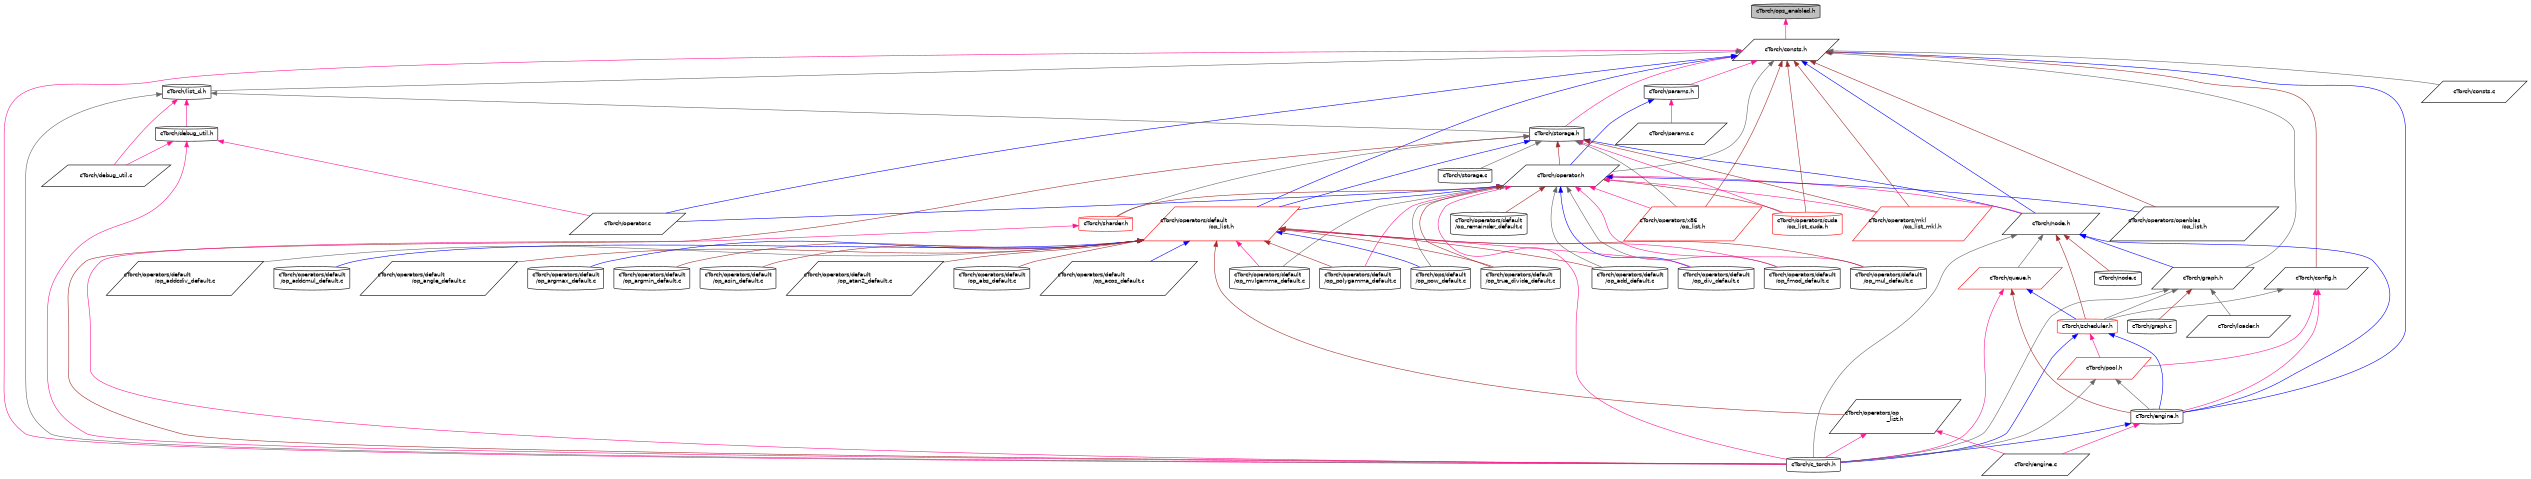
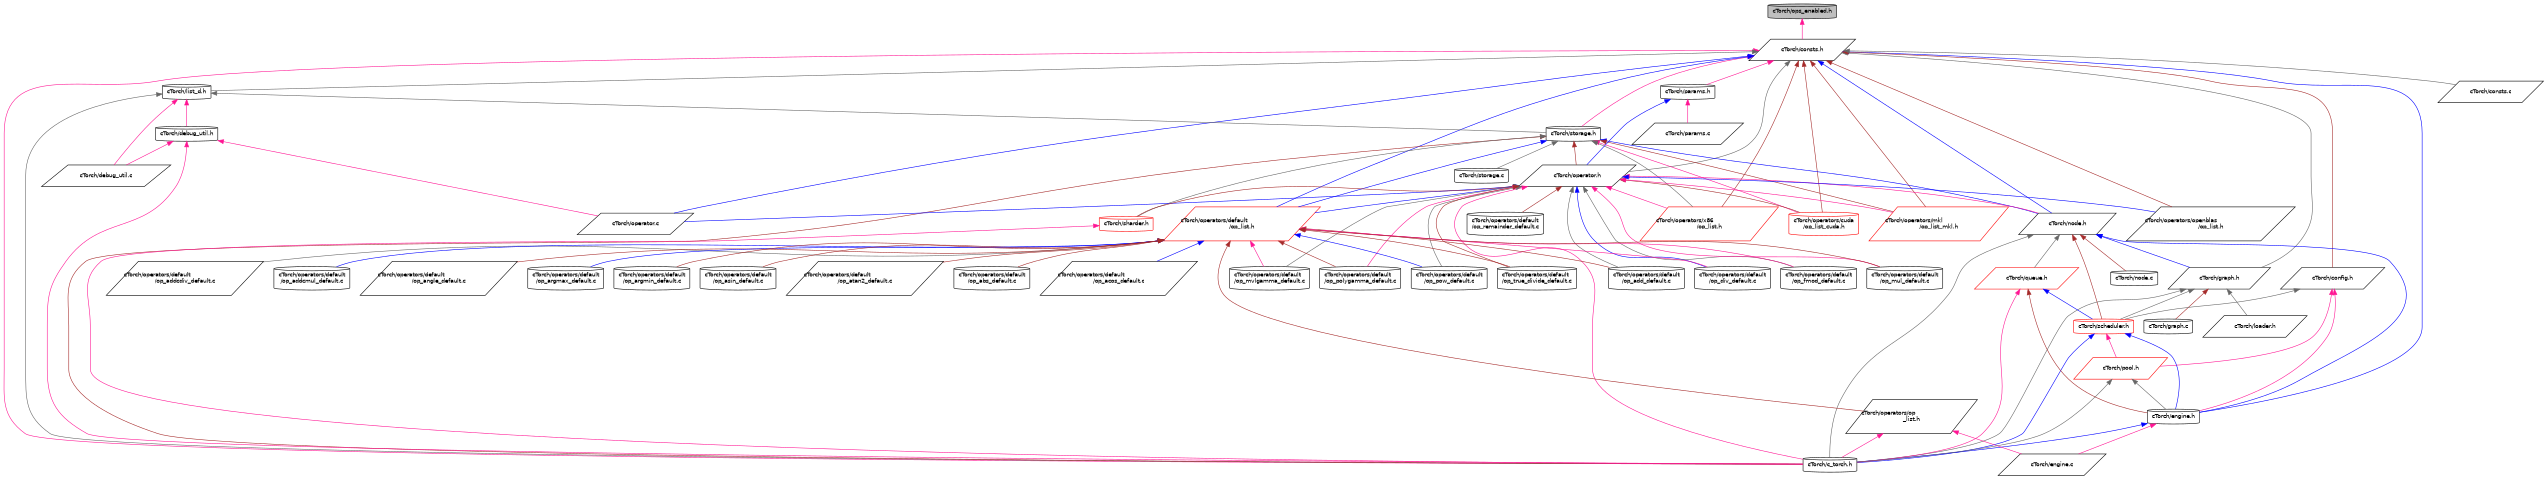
(1441, 278) -> (1449, 278)
